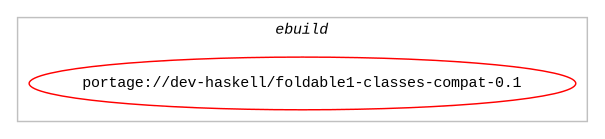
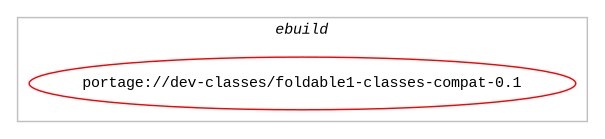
(302, 83) -> (302, 83)
